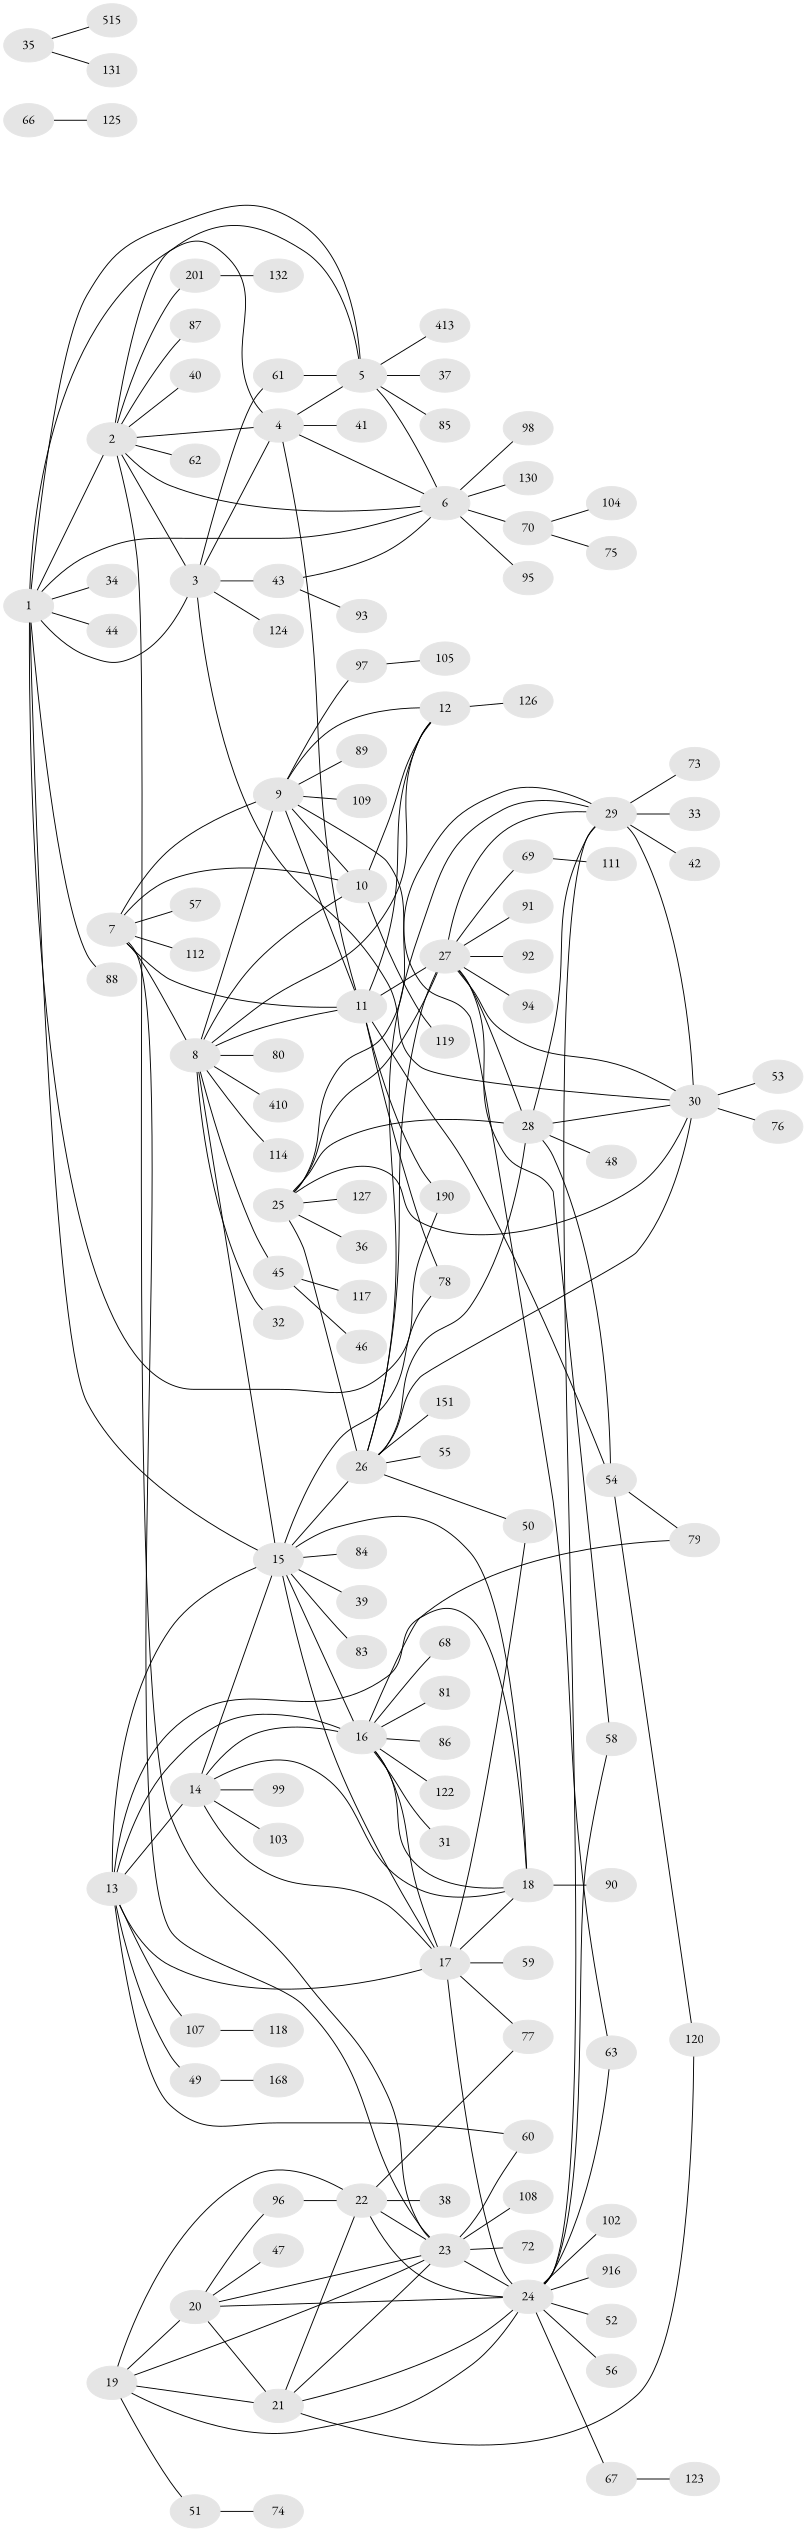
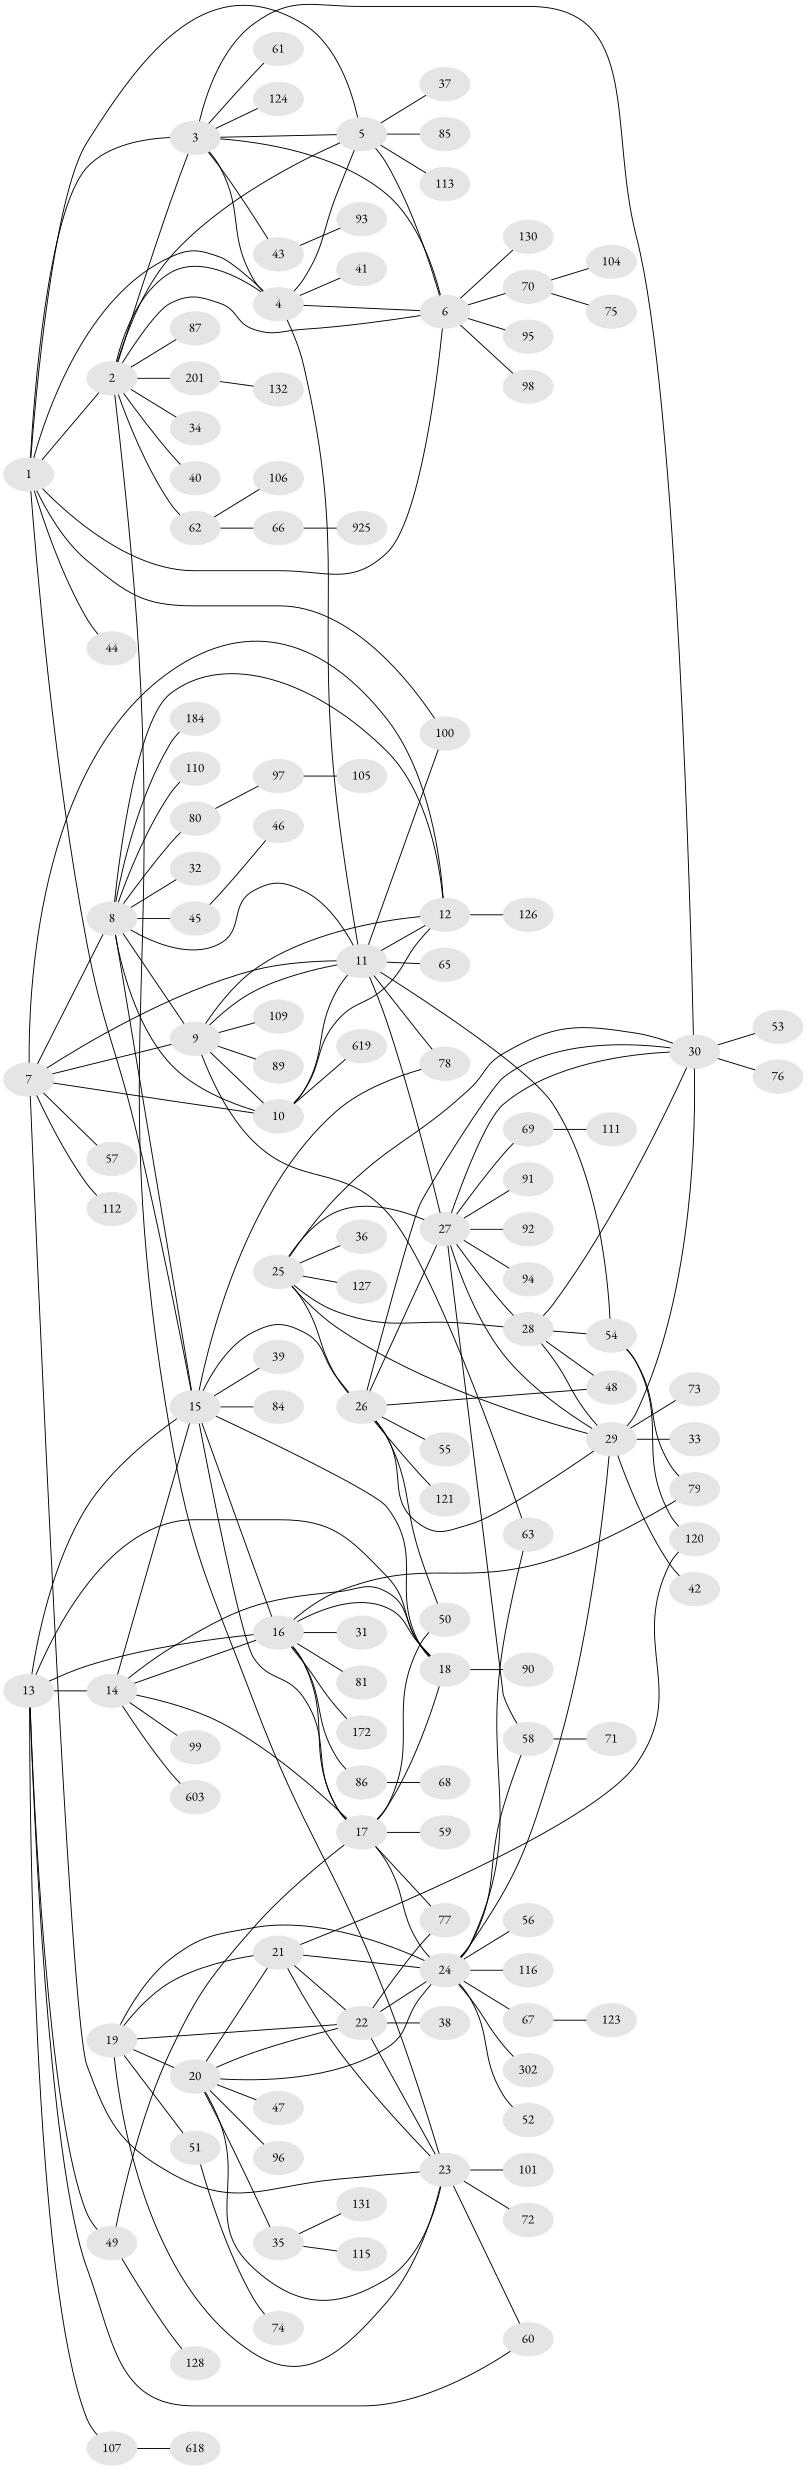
(112, 20) -> (362, 2254)
(112, 120) -> (362, 528)
(445, 326) -> (445, 184)
(320, 376) -> (279, 136)
none -> (278, 478)
none -> (237, 528)
(372, 558) -> (361, 177)
(70, 593) -> (154, 403)
none -> (174, 669)
(311, 736) -> (237, 797)
none -> (445, 965)
(112, 980) -> none
none -> (322, 1032)
(445, 1042) -> (362, 1046)
(278, 1105) -> (195, 769)
(278, 1155) -> (195, 719)
(445, 1197) -> (445, 734)
(362, 1297) -> none
(467, 1310) -> (492, 1397)
(445, 1402) -> (445, 1499)
(362, 1652) -> none
(402, 1689) -> (408, 1782)
none -> (611, 1739)
(445, 1793) -> (362, 1733)
(278, 1840) -> (195, 1797)
(255, 1987) -> (190, 2012)
(278, 2030) -> (195, 2448)
(278, 2080) -> (195, 2363)
none -> (238, 2159)
(528, 2197) -> (528, 2170)
(320, 2201) -> (276, 2045)
(611, 2221) -> (528, 2070)
(611, 2271) -> (528, 1970)
(486, 2274) -> none
